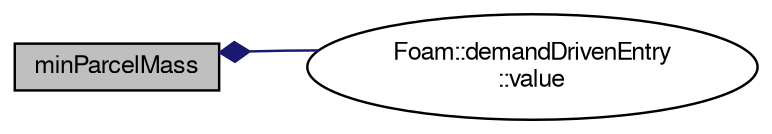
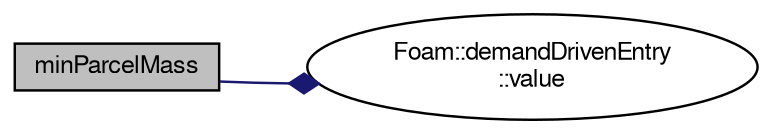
(284, 51) -> (254, 83)
